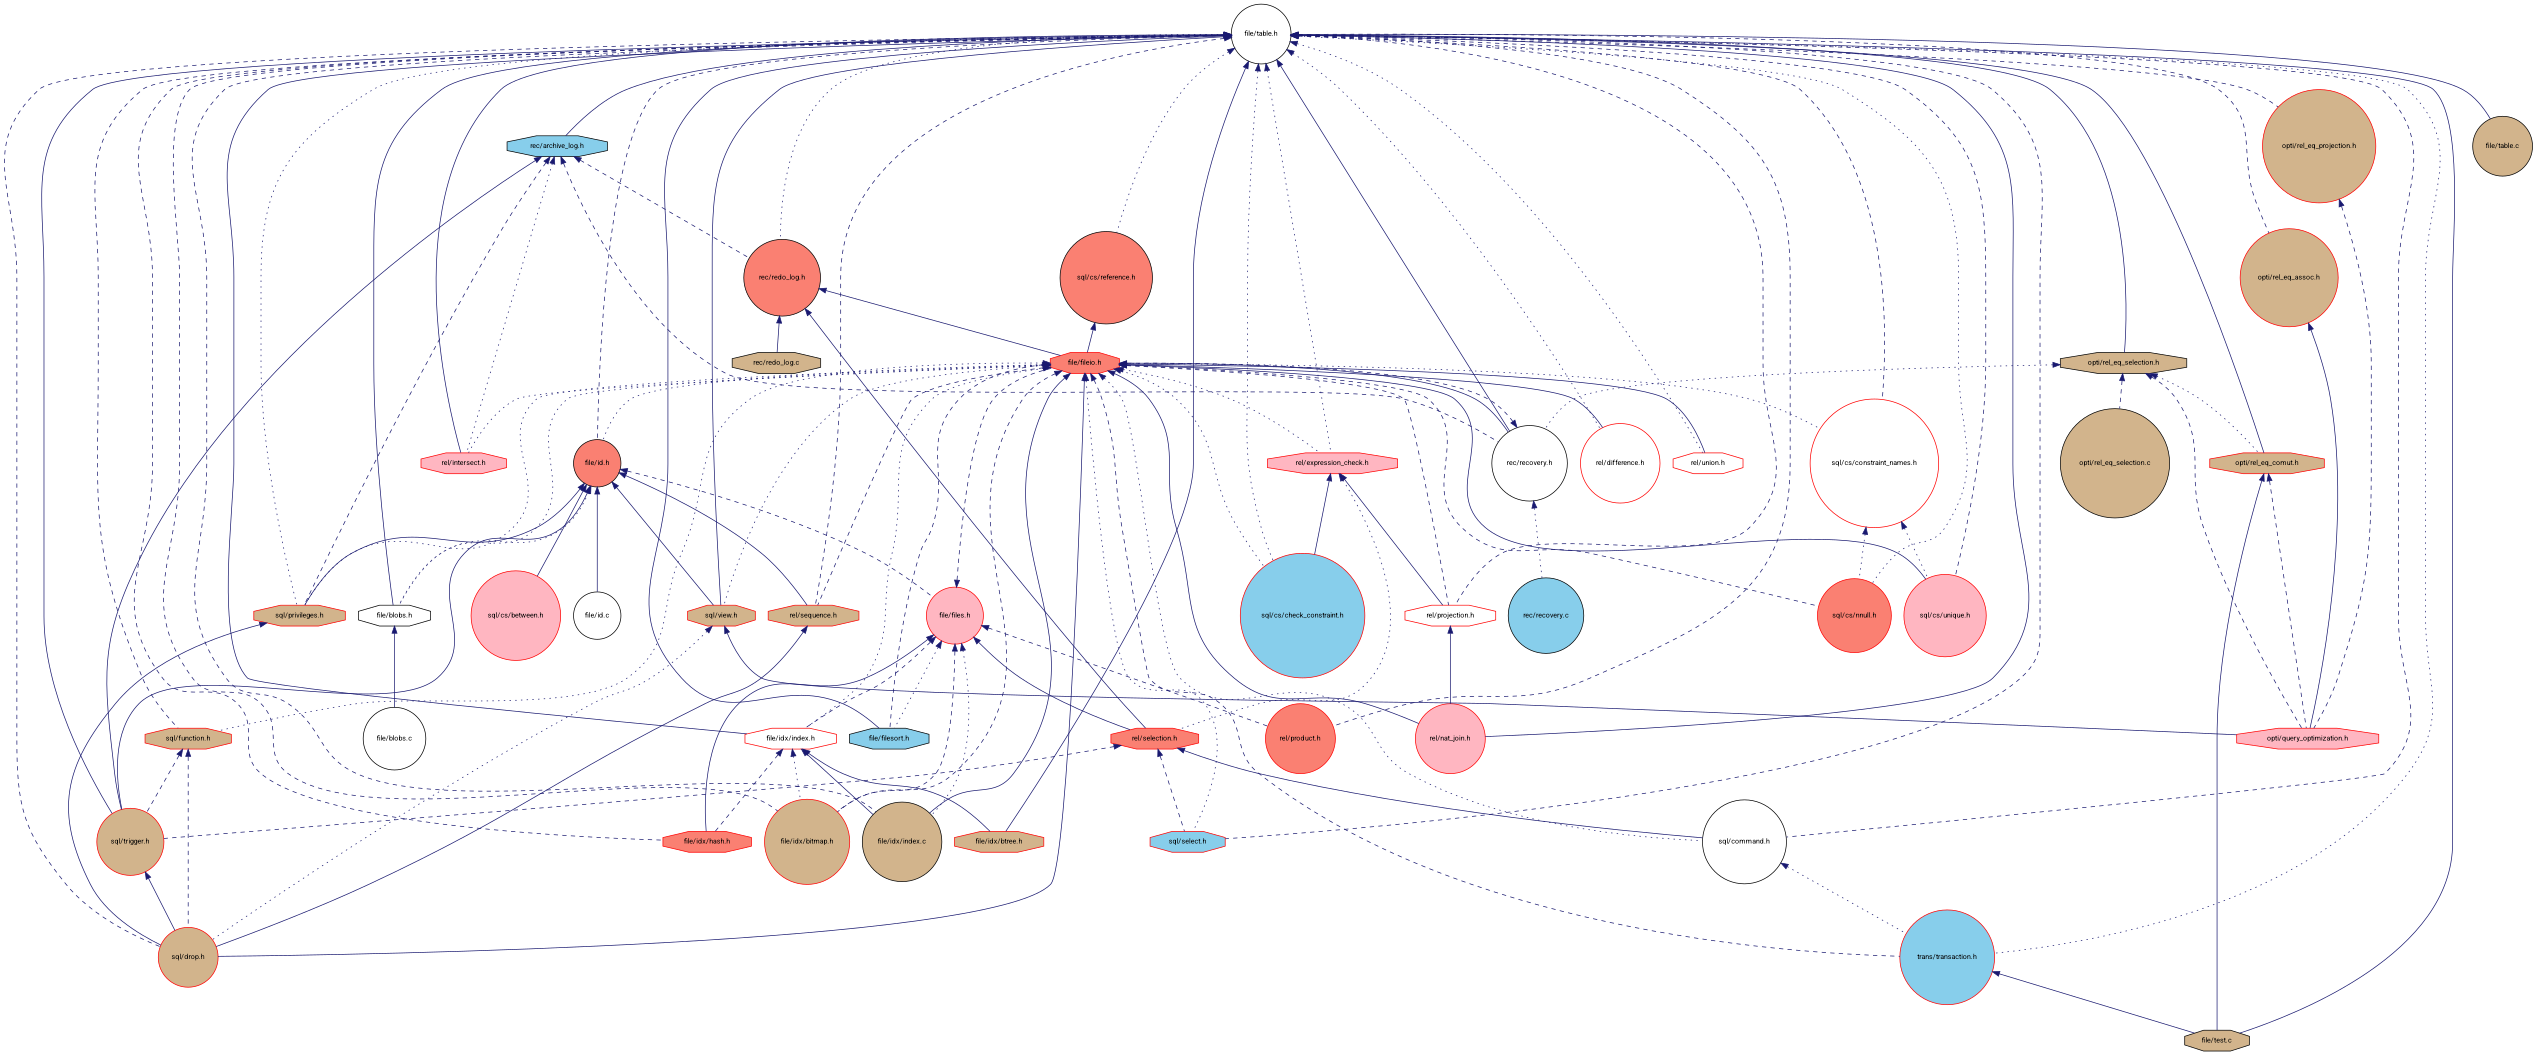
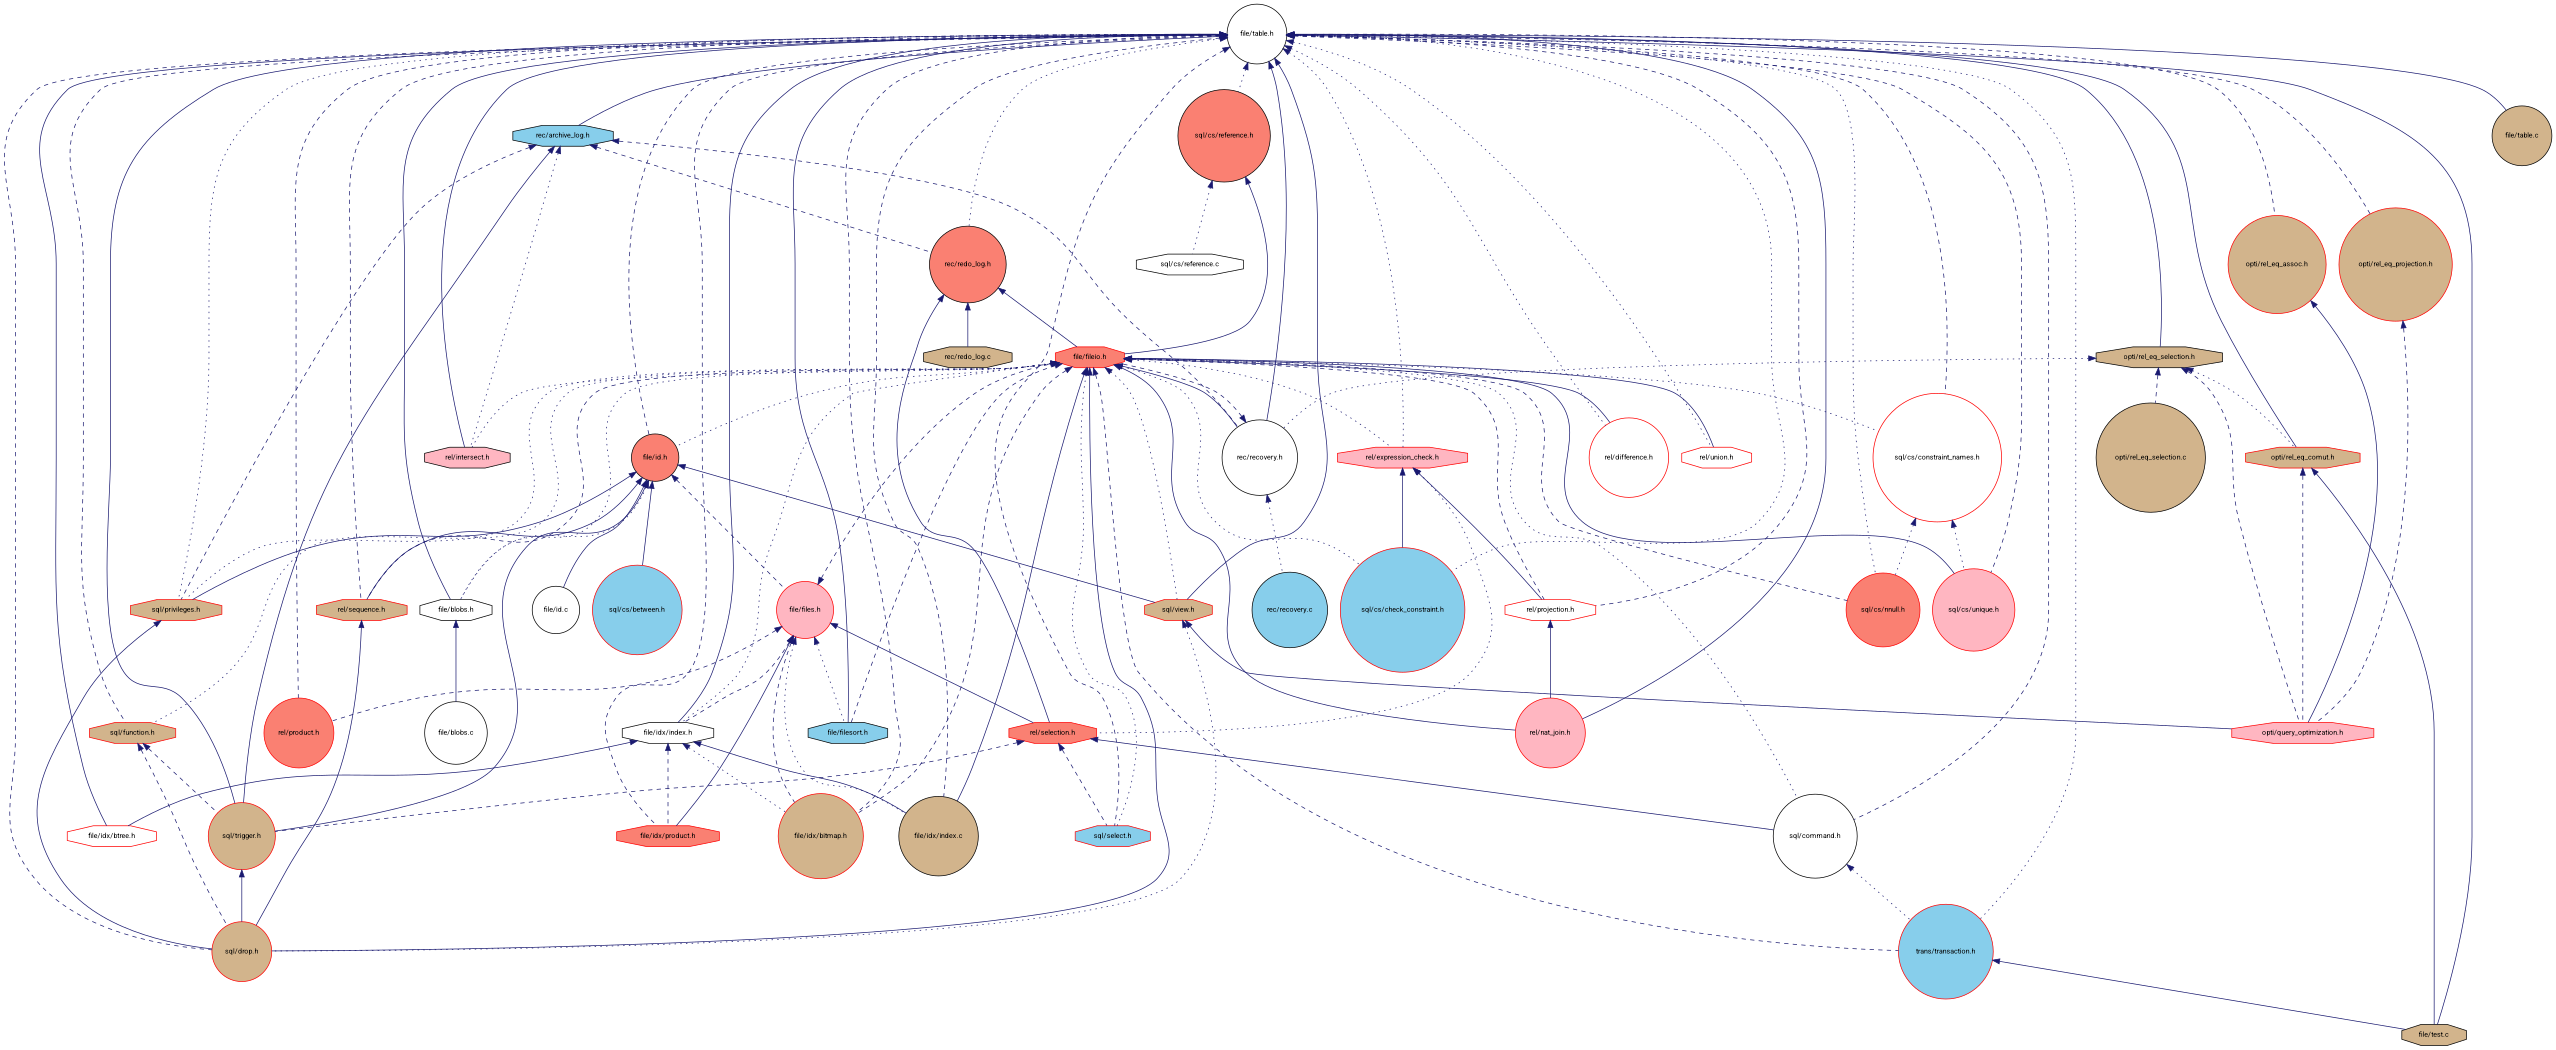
none -> (1190, 264)
(464, 463) -> (467, 458)
(516, 616) -> (637, 610)
(791, 739) -> (668, 733)
(707, 842) -> (668, 836)
(999, 842) -> (112, 836)
